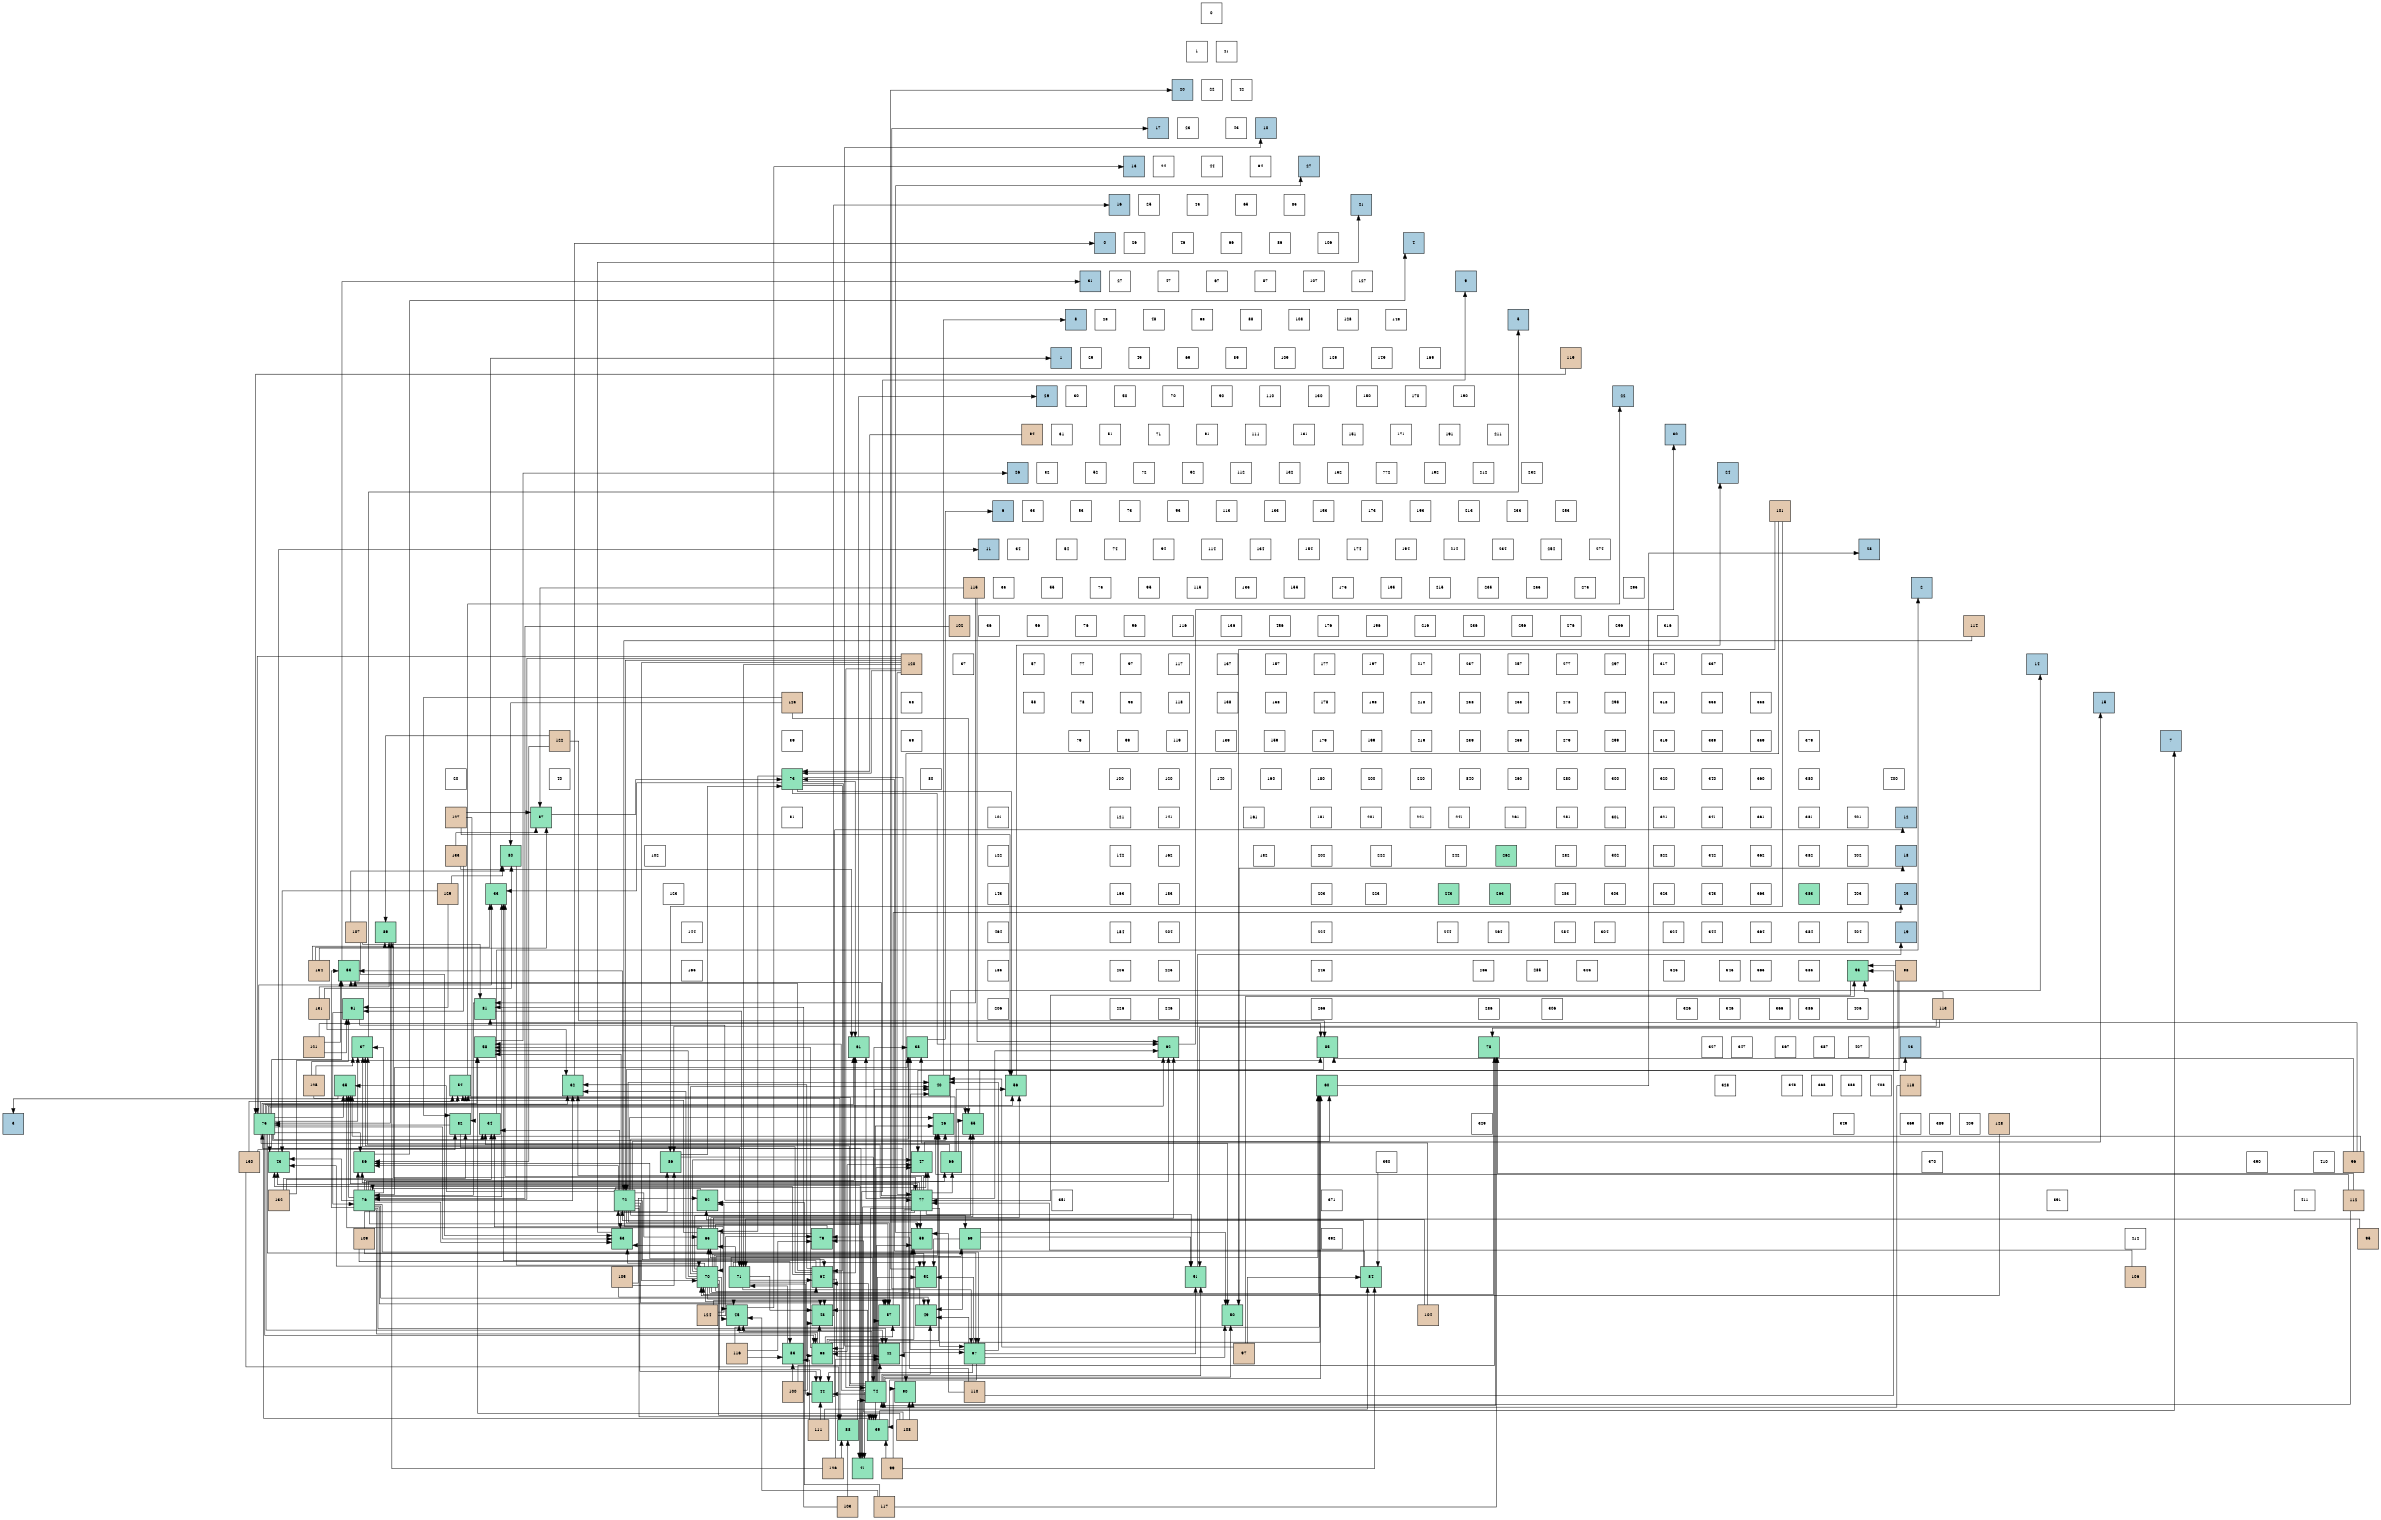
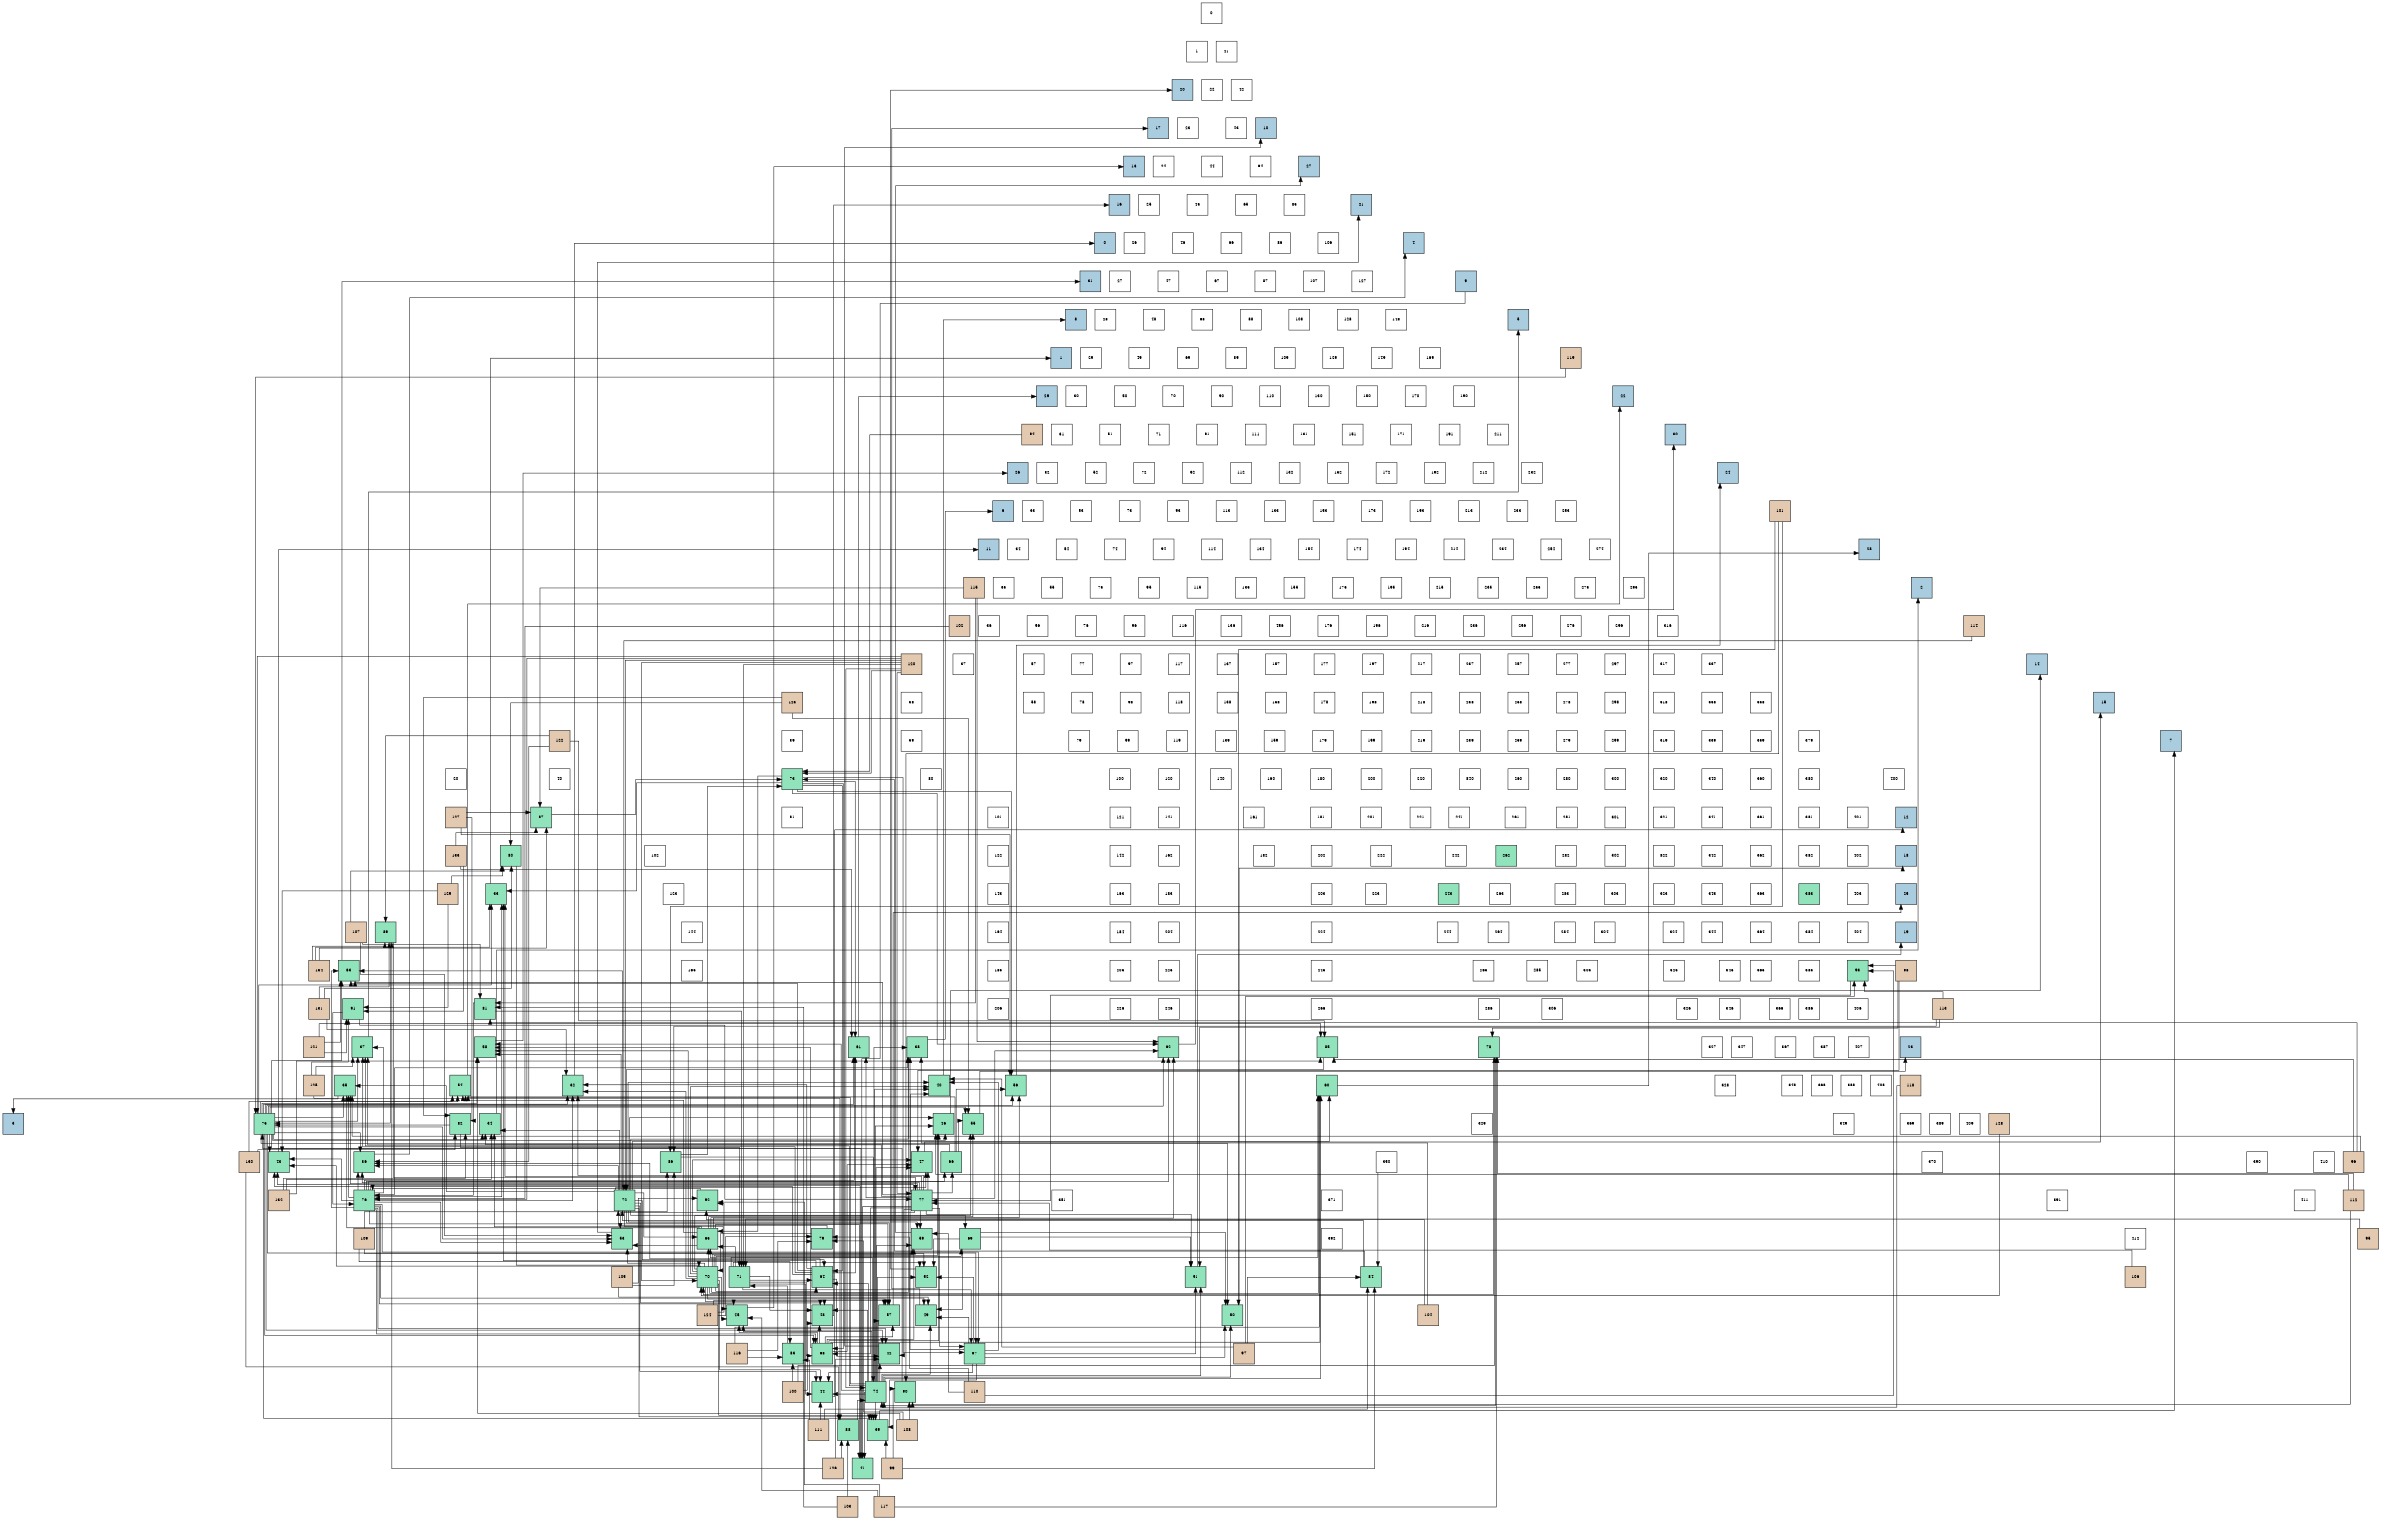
(1387, 473) -> (1387, 473)
(883, 597) -> (880, 545)
(1500, 894) -> (1500, 894)
(998, 932) -> (998, 932)
